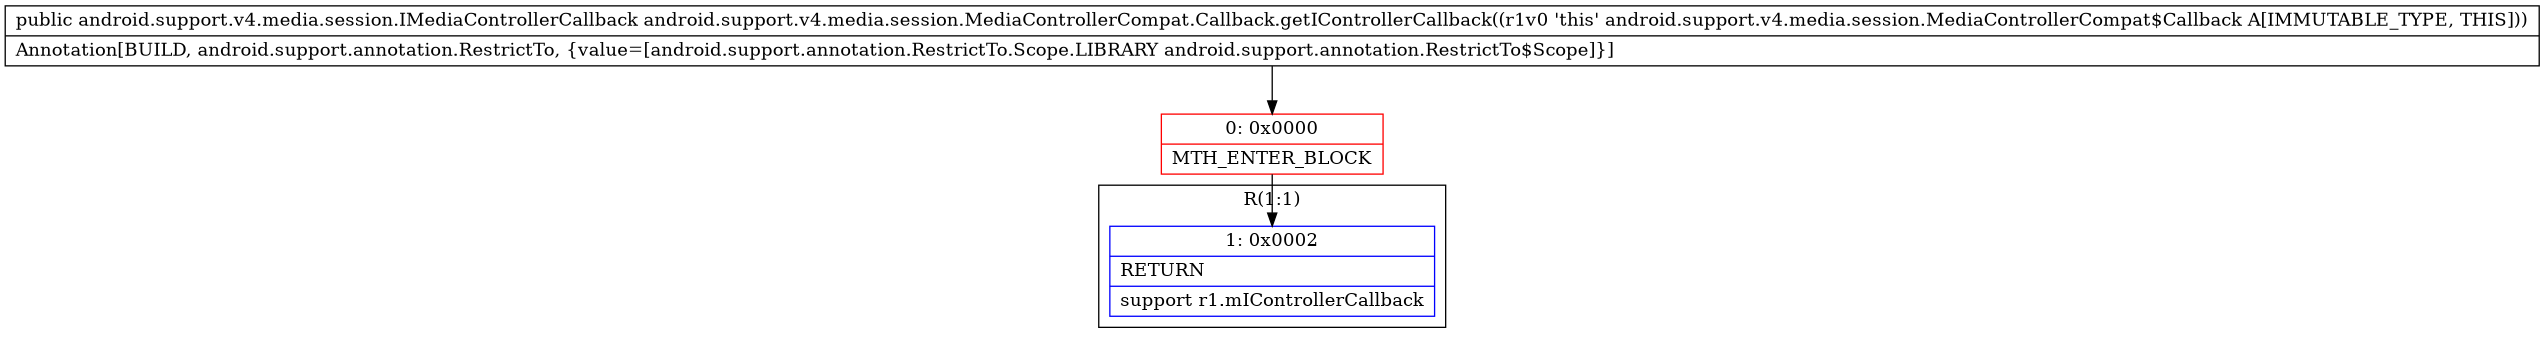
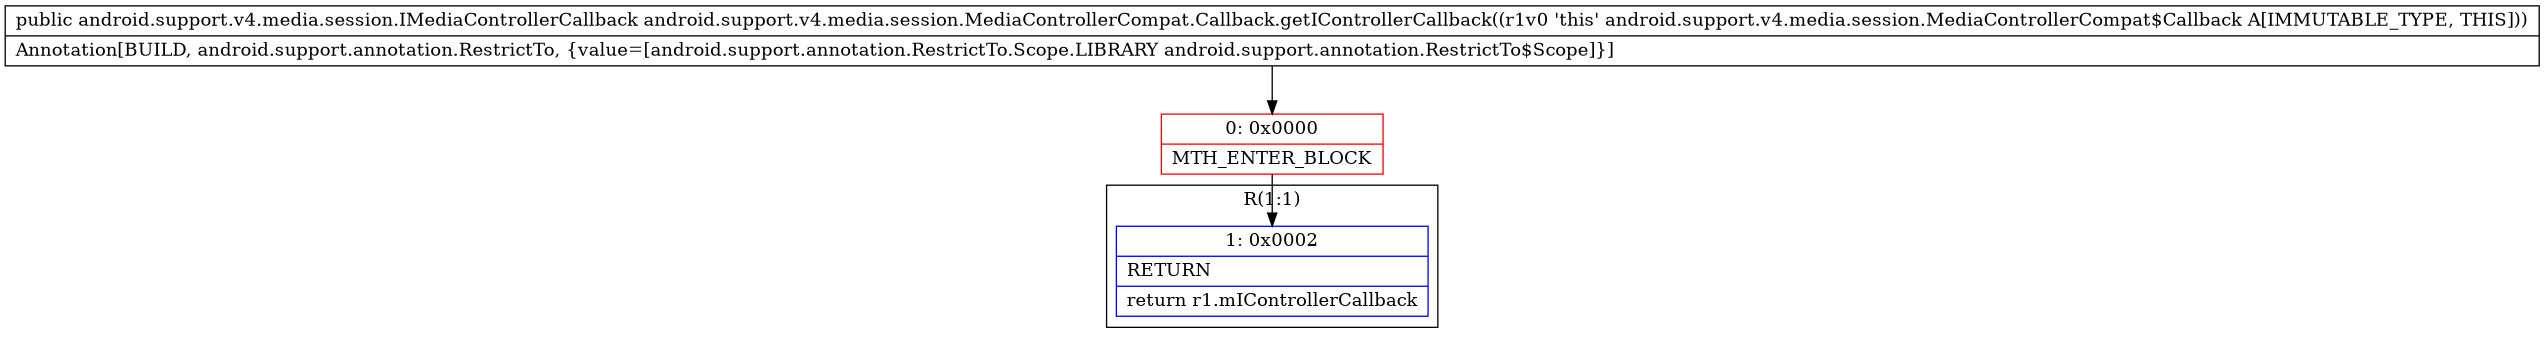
(1272, 301) -> (1272, 301)
